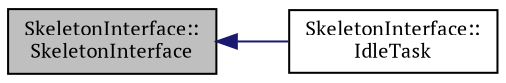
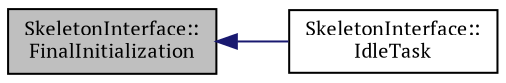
(112, 41) -> (112, 41)
